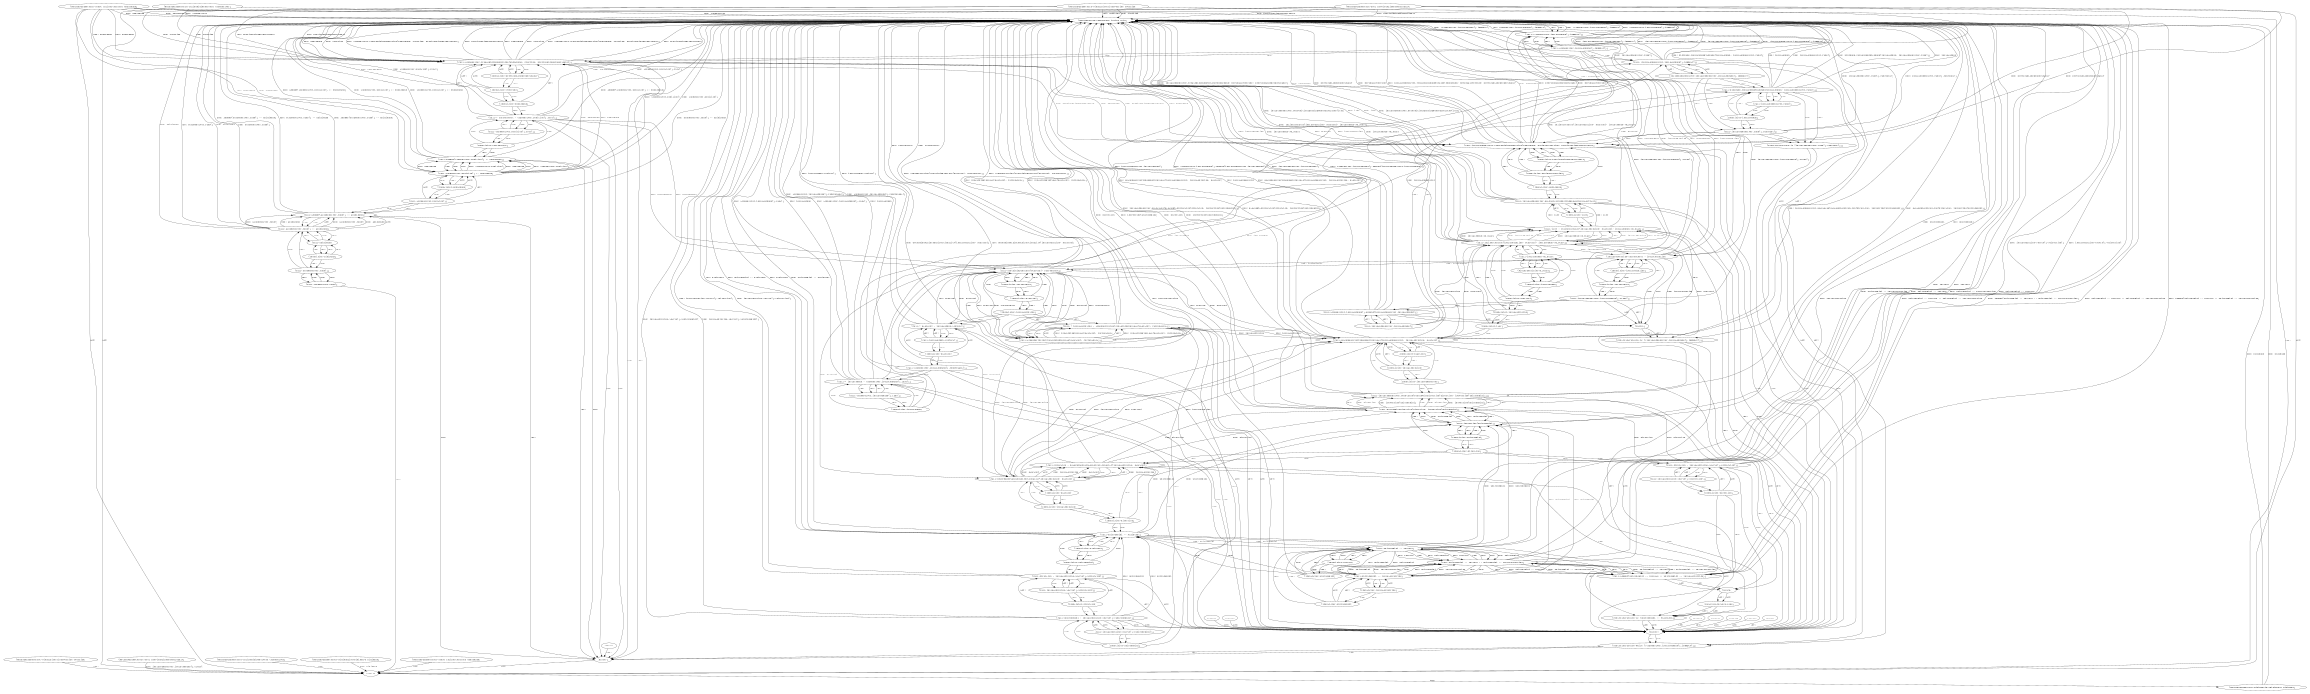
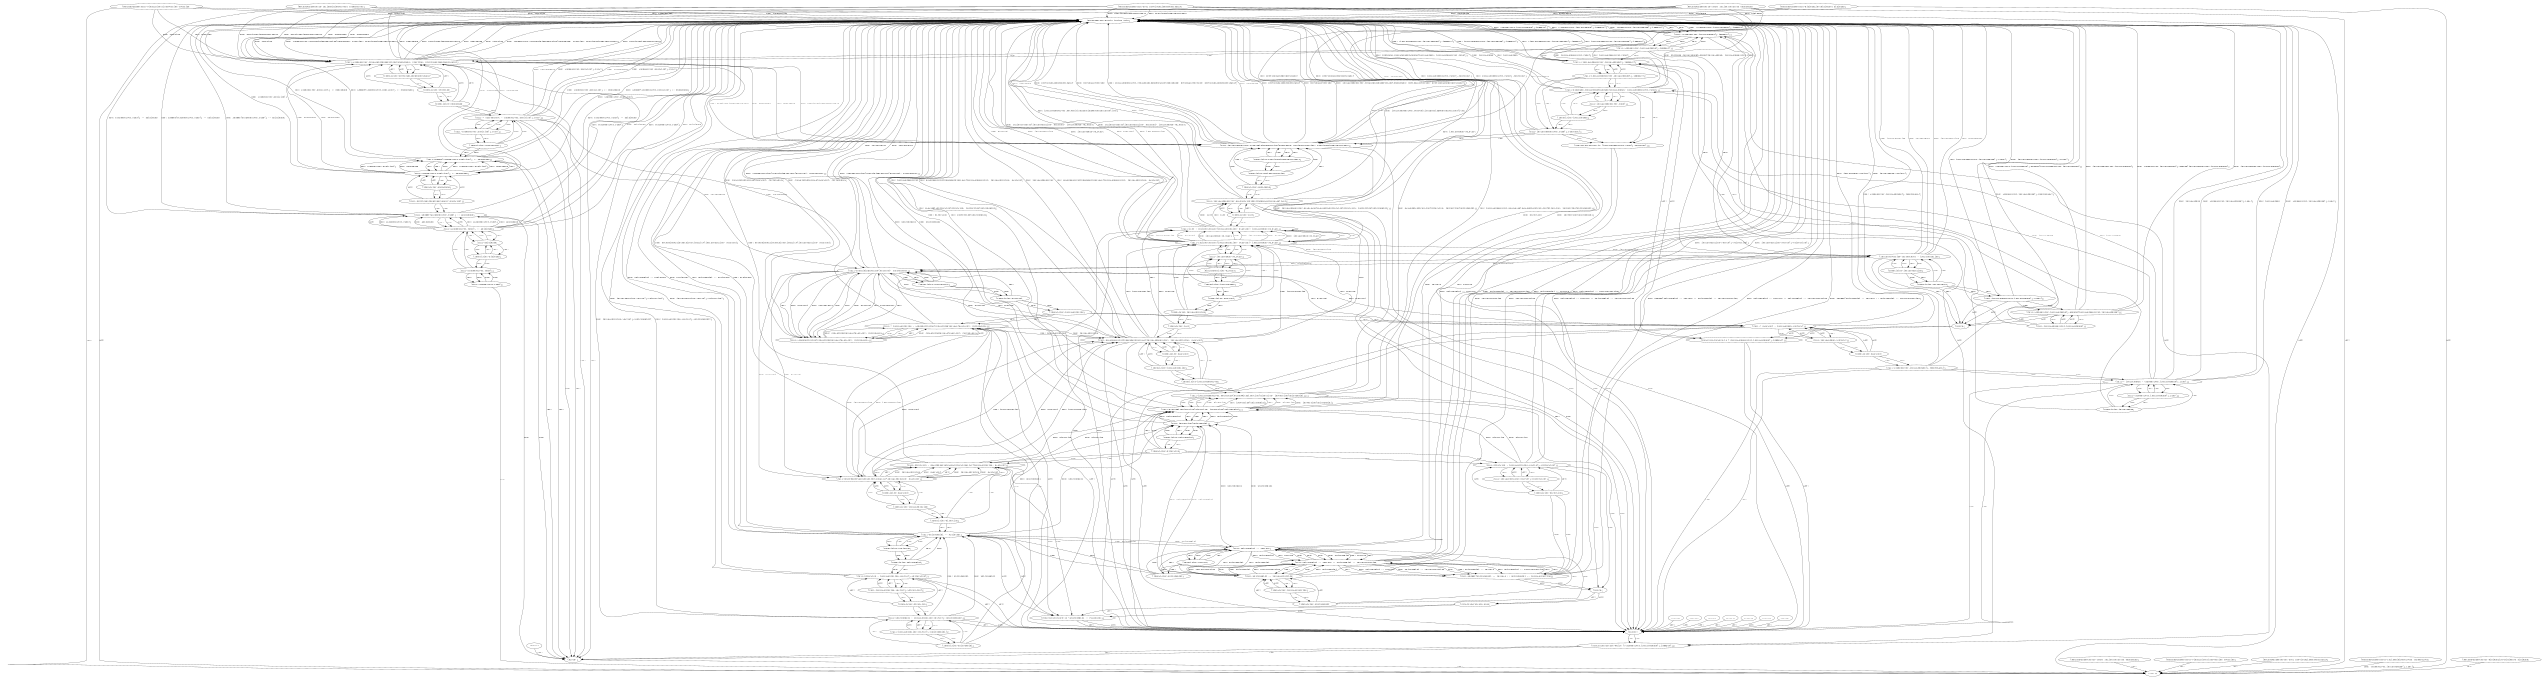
(1103, 20) -> (1108, 20)
(1710, 76) -> (1615, 76)
(428, 201) -> (437, 201)
(175, 667) -> (2236, 667)
(322, 667) -> (2389, 667)
(368, 667) -> (2470, 667)
(1298, 680) -> (2446, 187)
